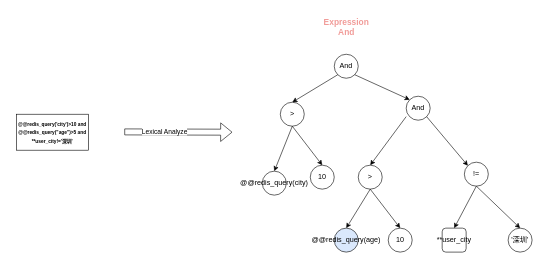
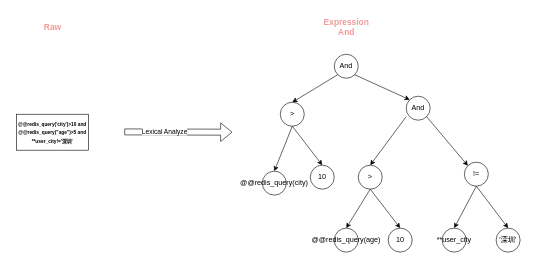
none -> (53, 27)
(347, 240) -> (347, 240)
(455, 240) -> (455, 240)
(521, 240) -> (509, 240)
